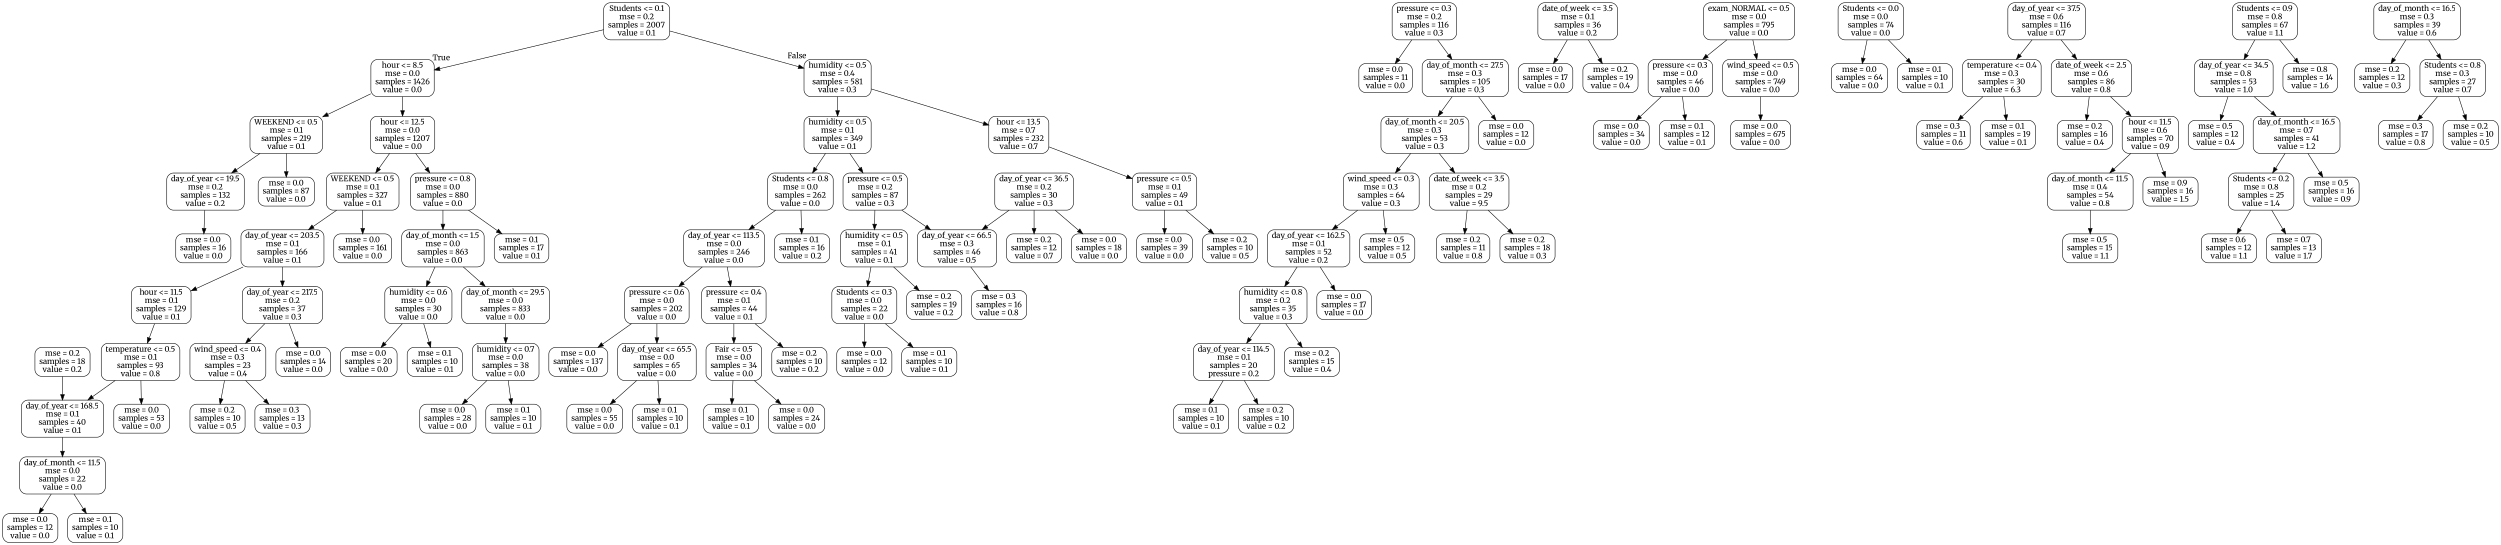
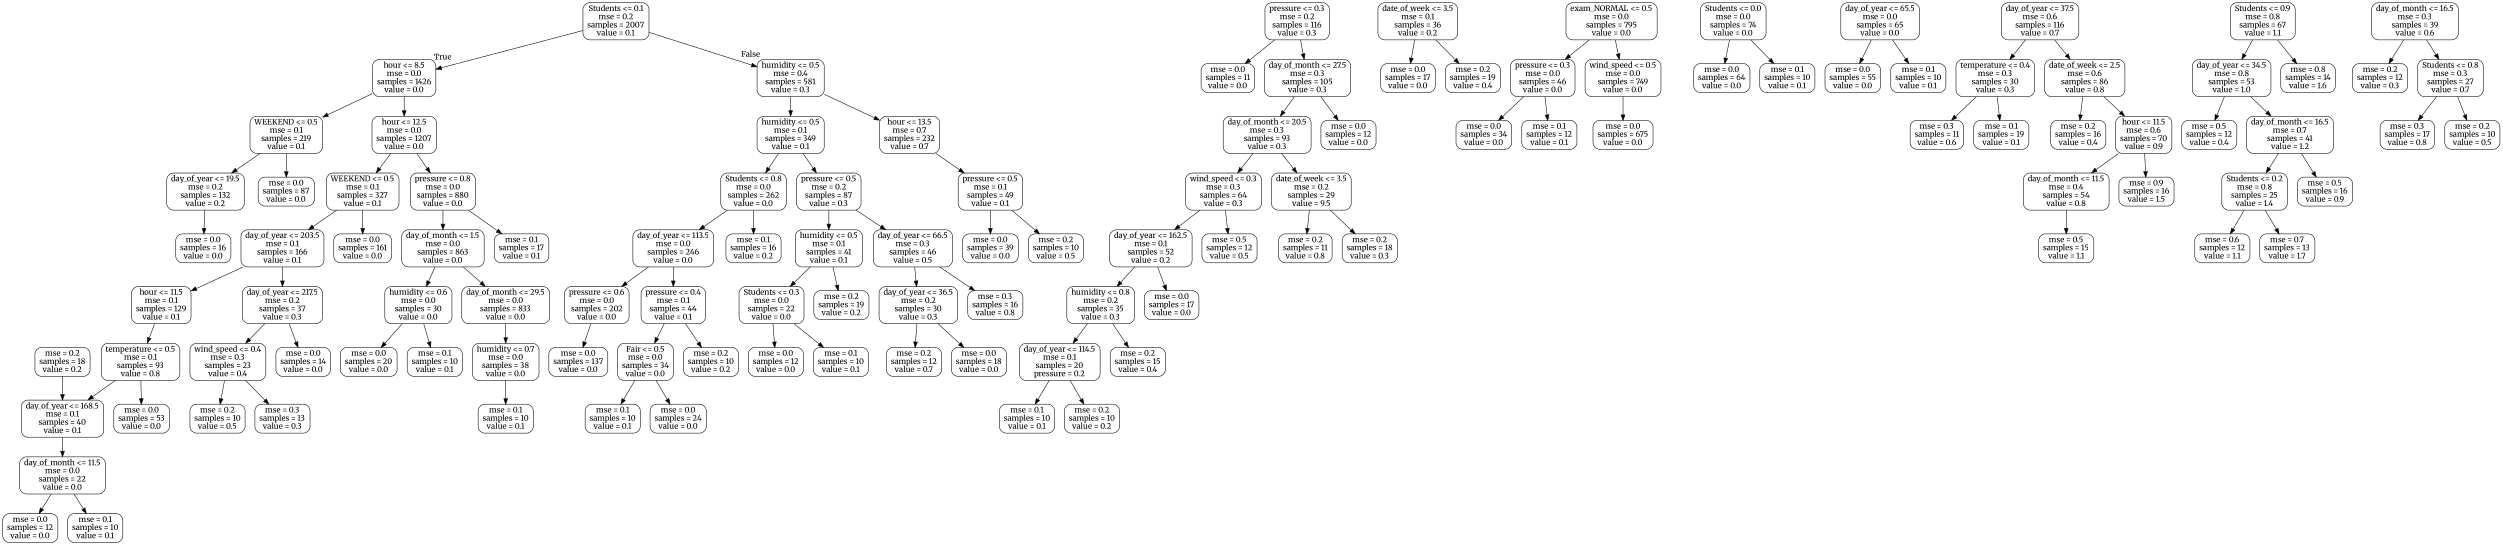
(2002, 78) -> (1995, 78)
(1425, 135) -> (1267, 135)
(998, 218) -> (915, 274)
(657, 331) -> none
(448, 419) -> none
